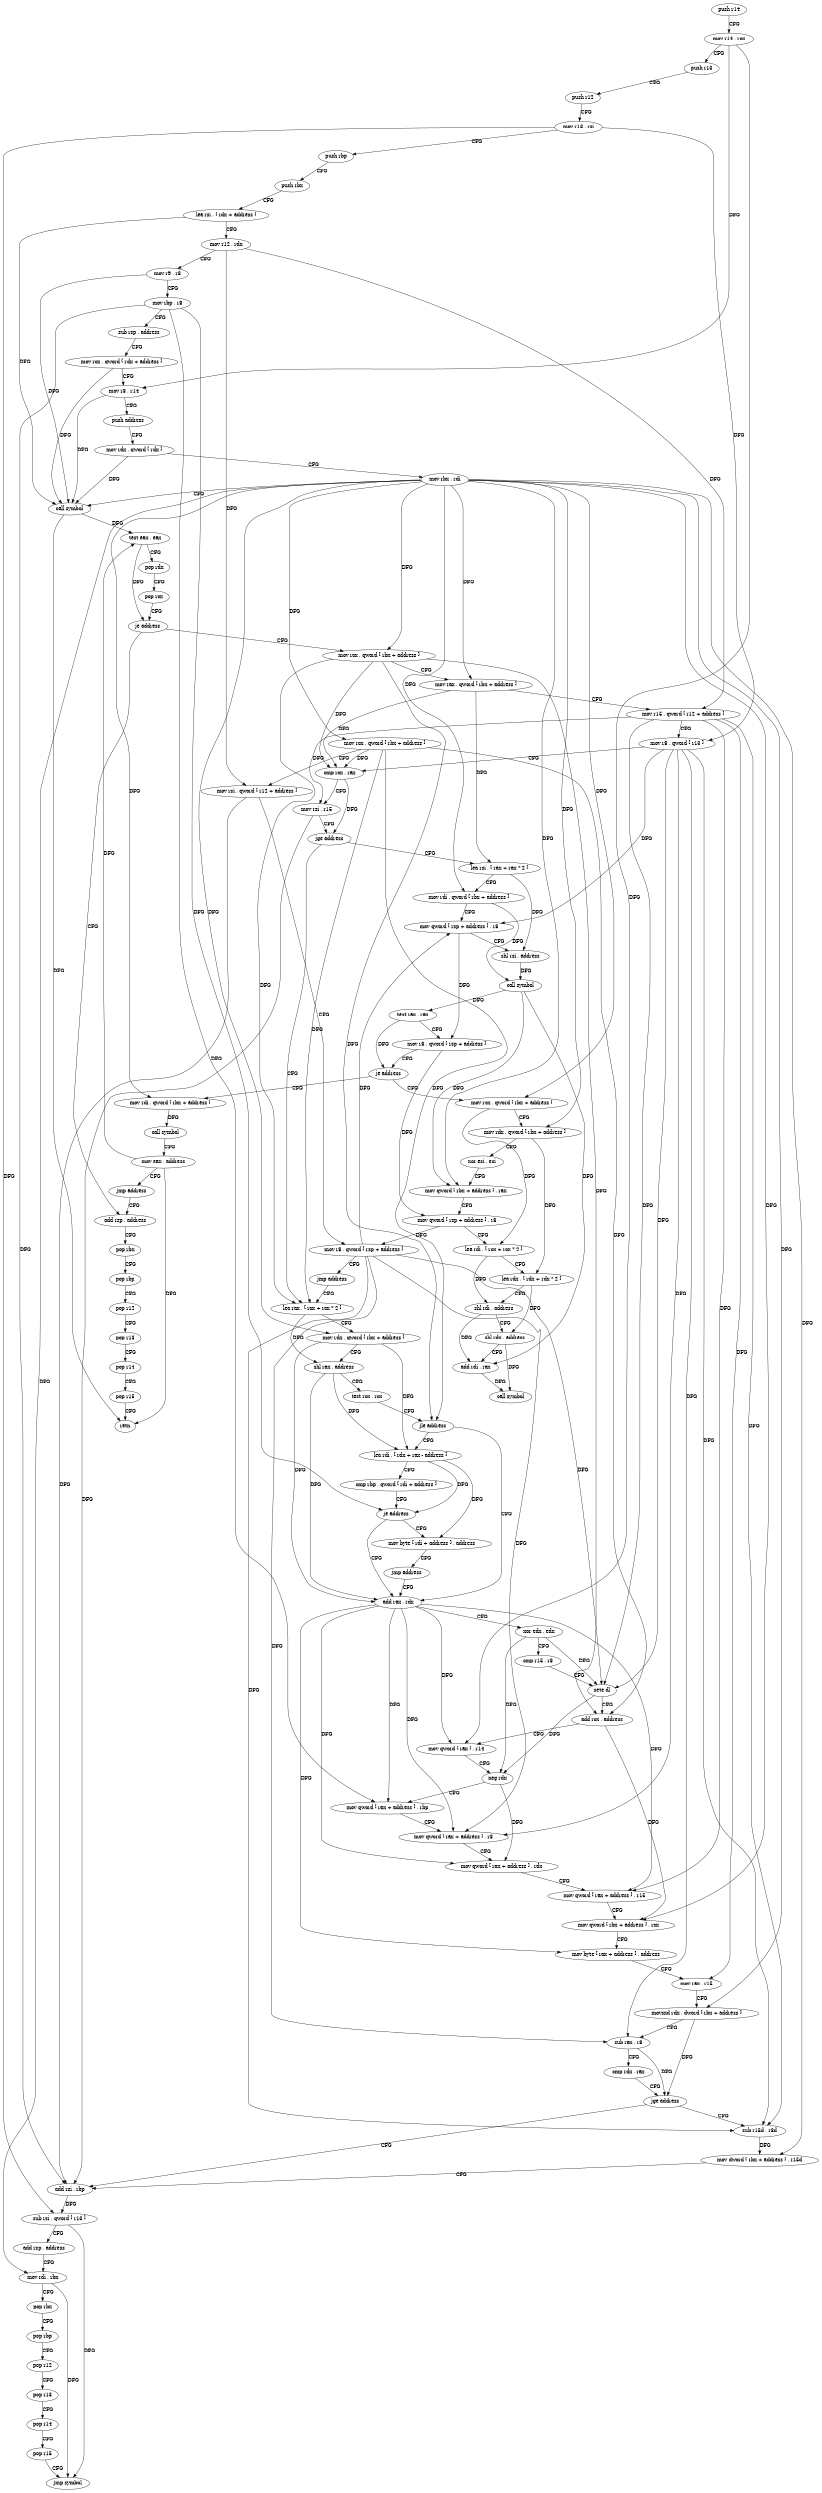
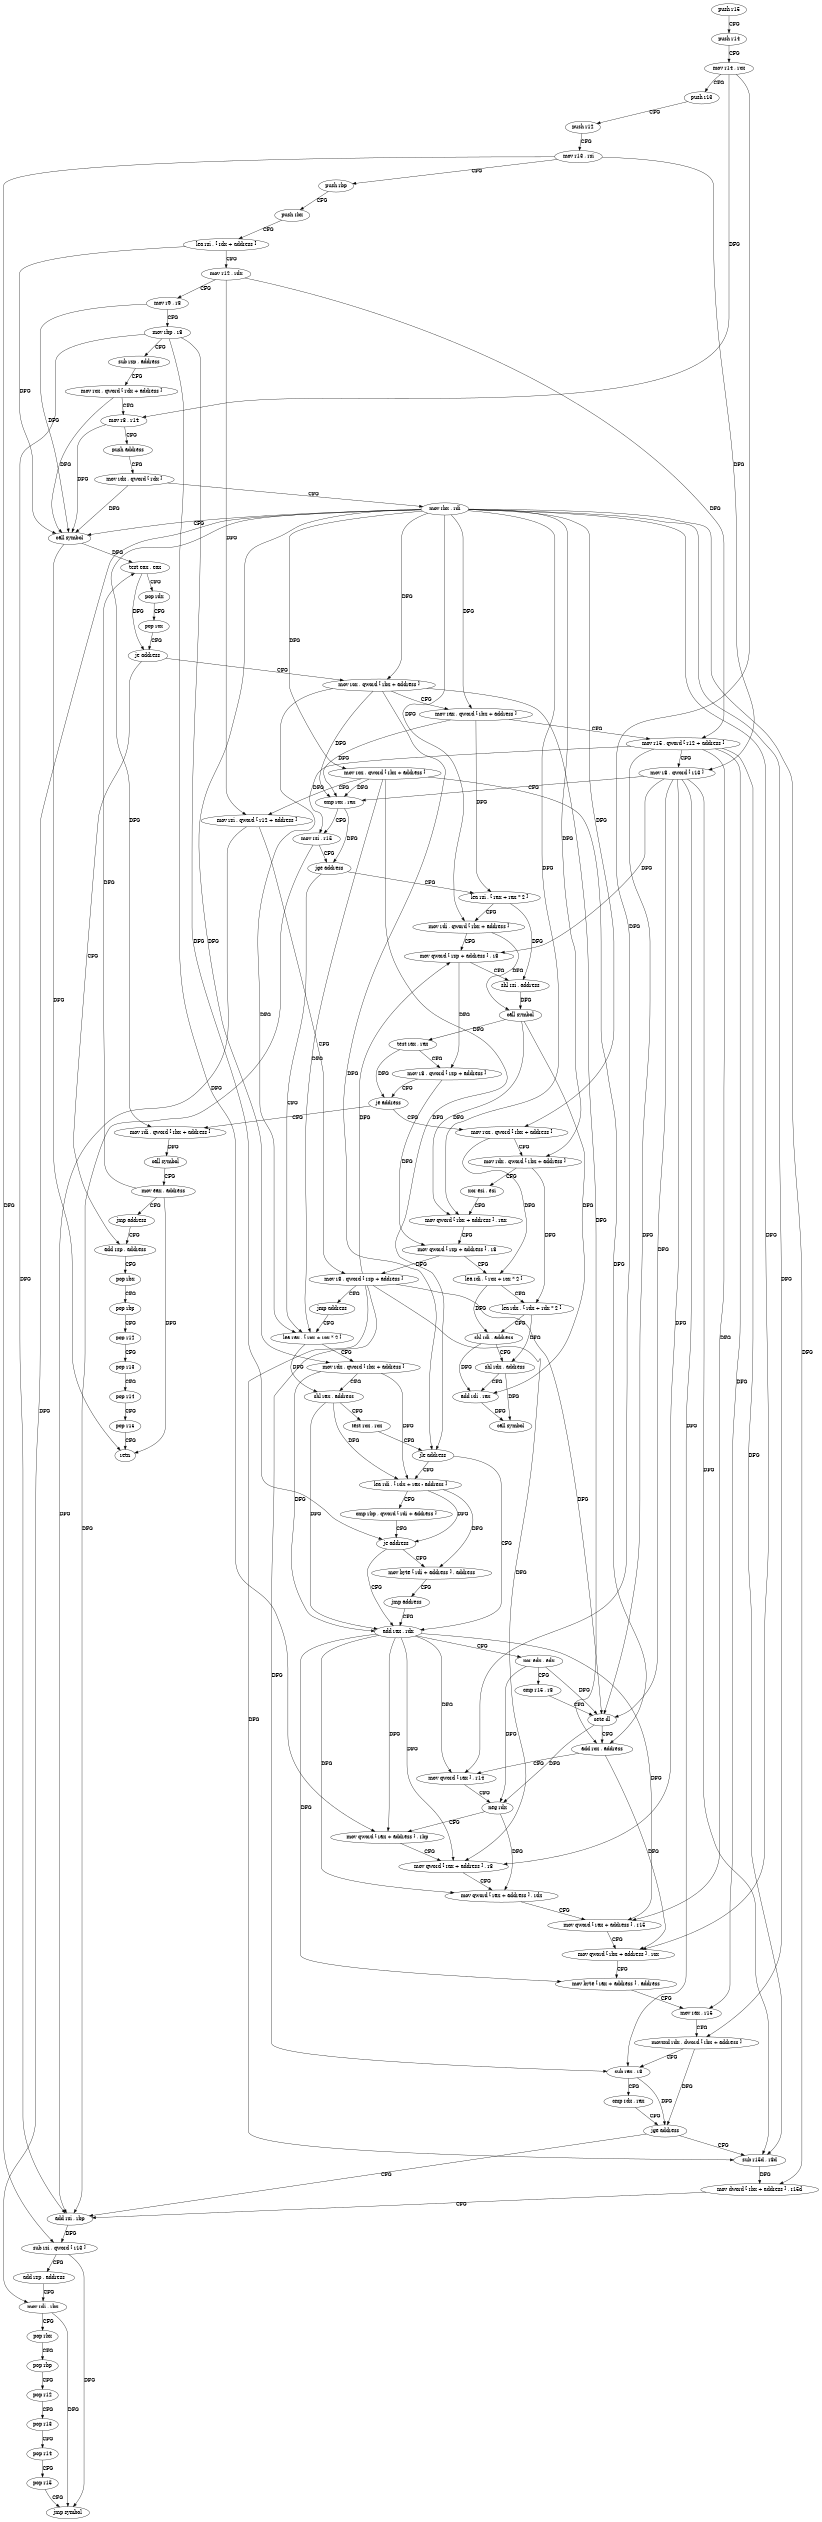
none -> (729, 10)
